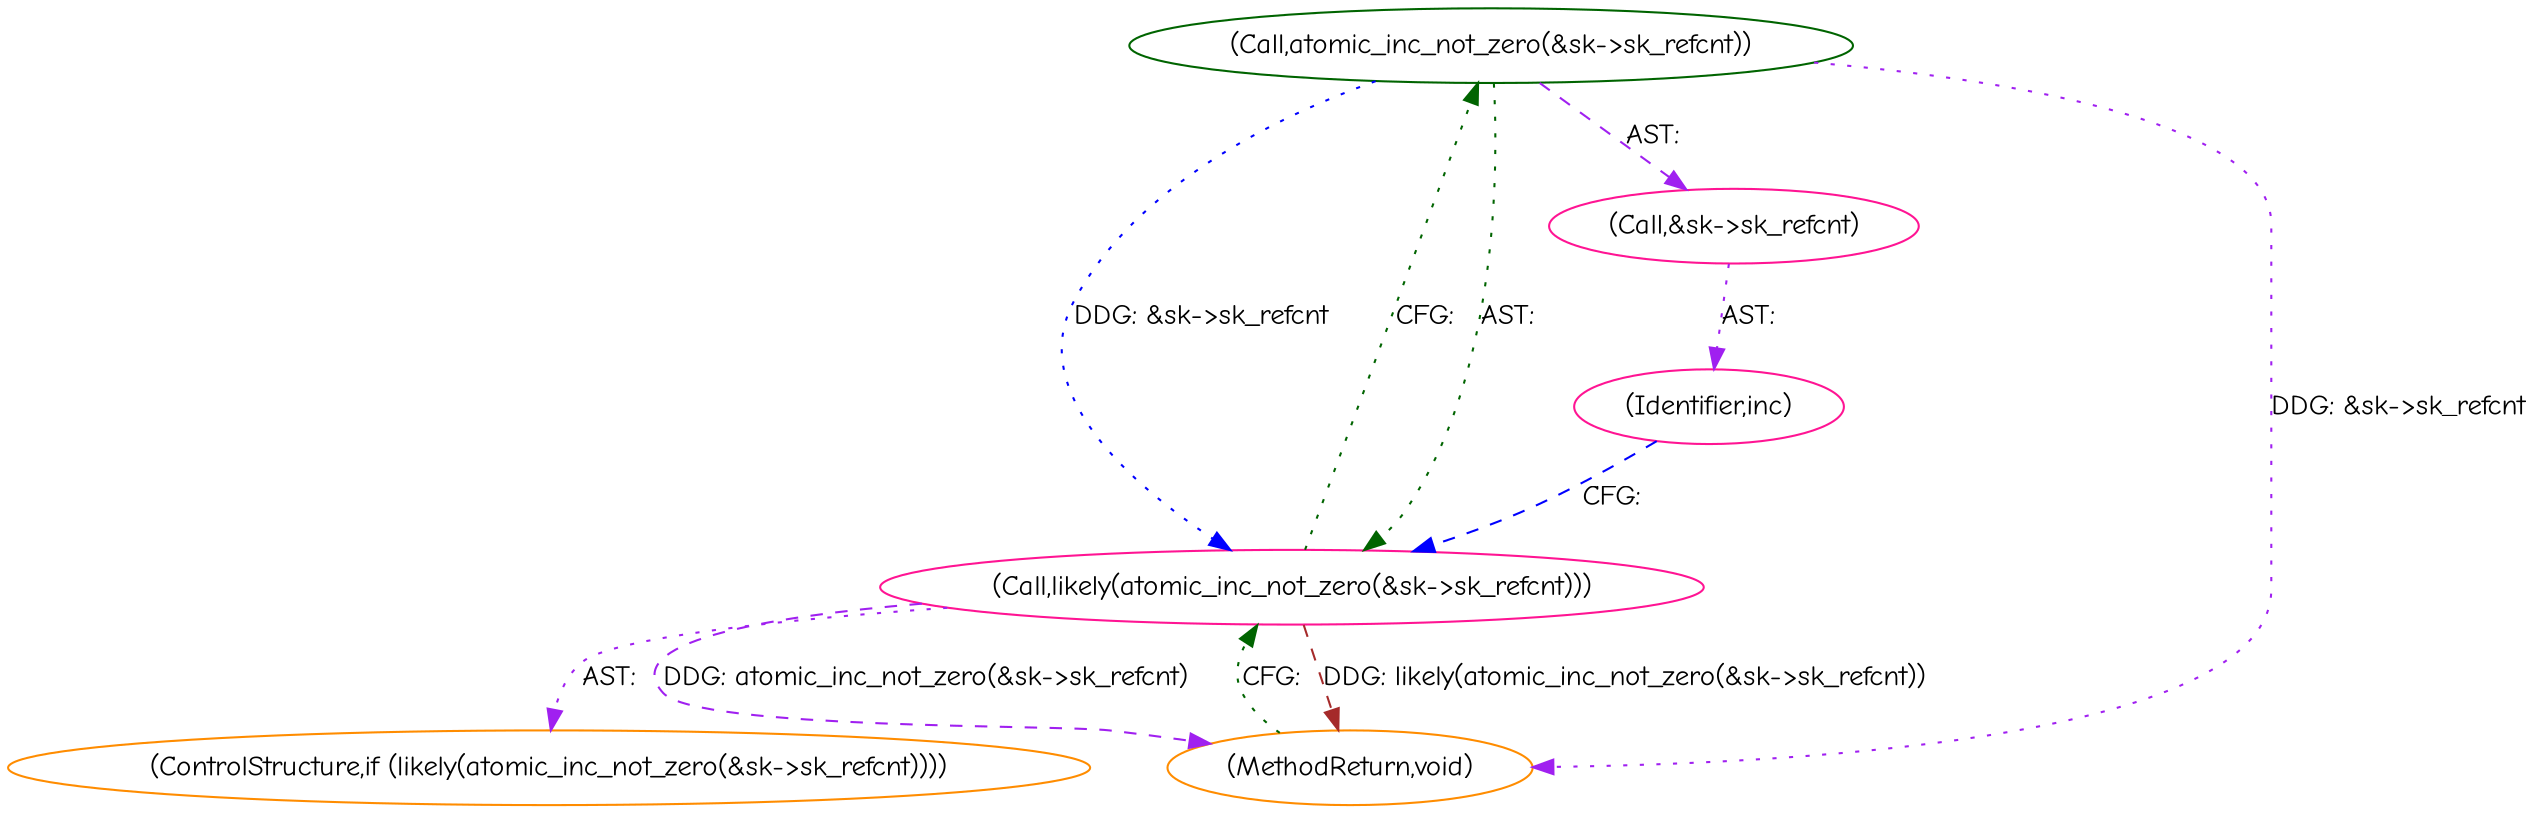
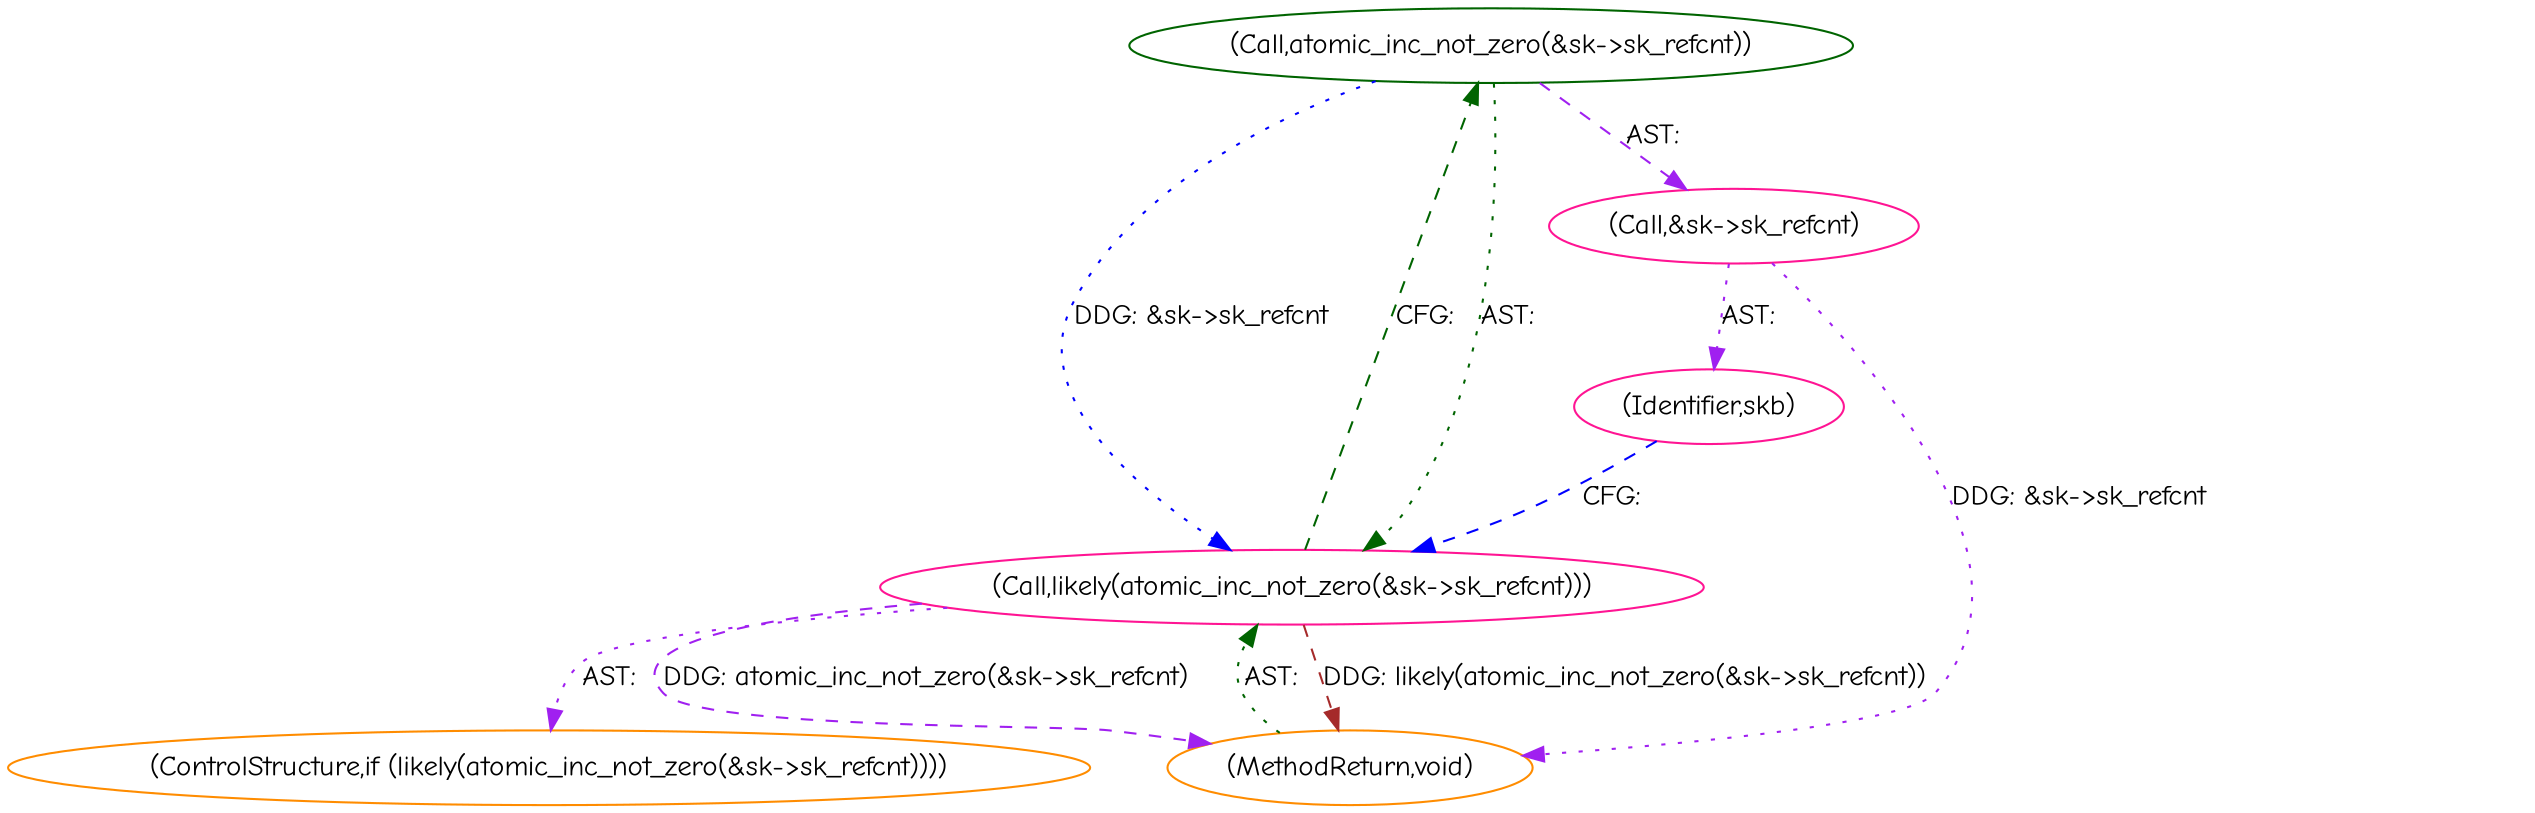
(1388, 326) -> (1388, 326)
(1709, 407) -> (1709, 407)
(2271, 539) -> (1961, 648)
(1276, 677) -> (1276, 677)
